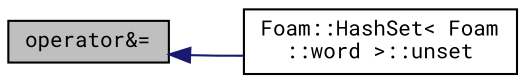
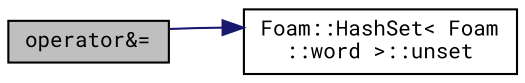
(217, 56) -> (196, 28)
